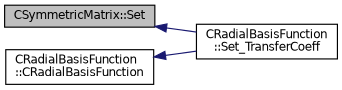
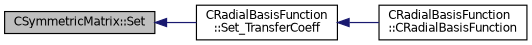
(181, 53) -> (364, 23)
